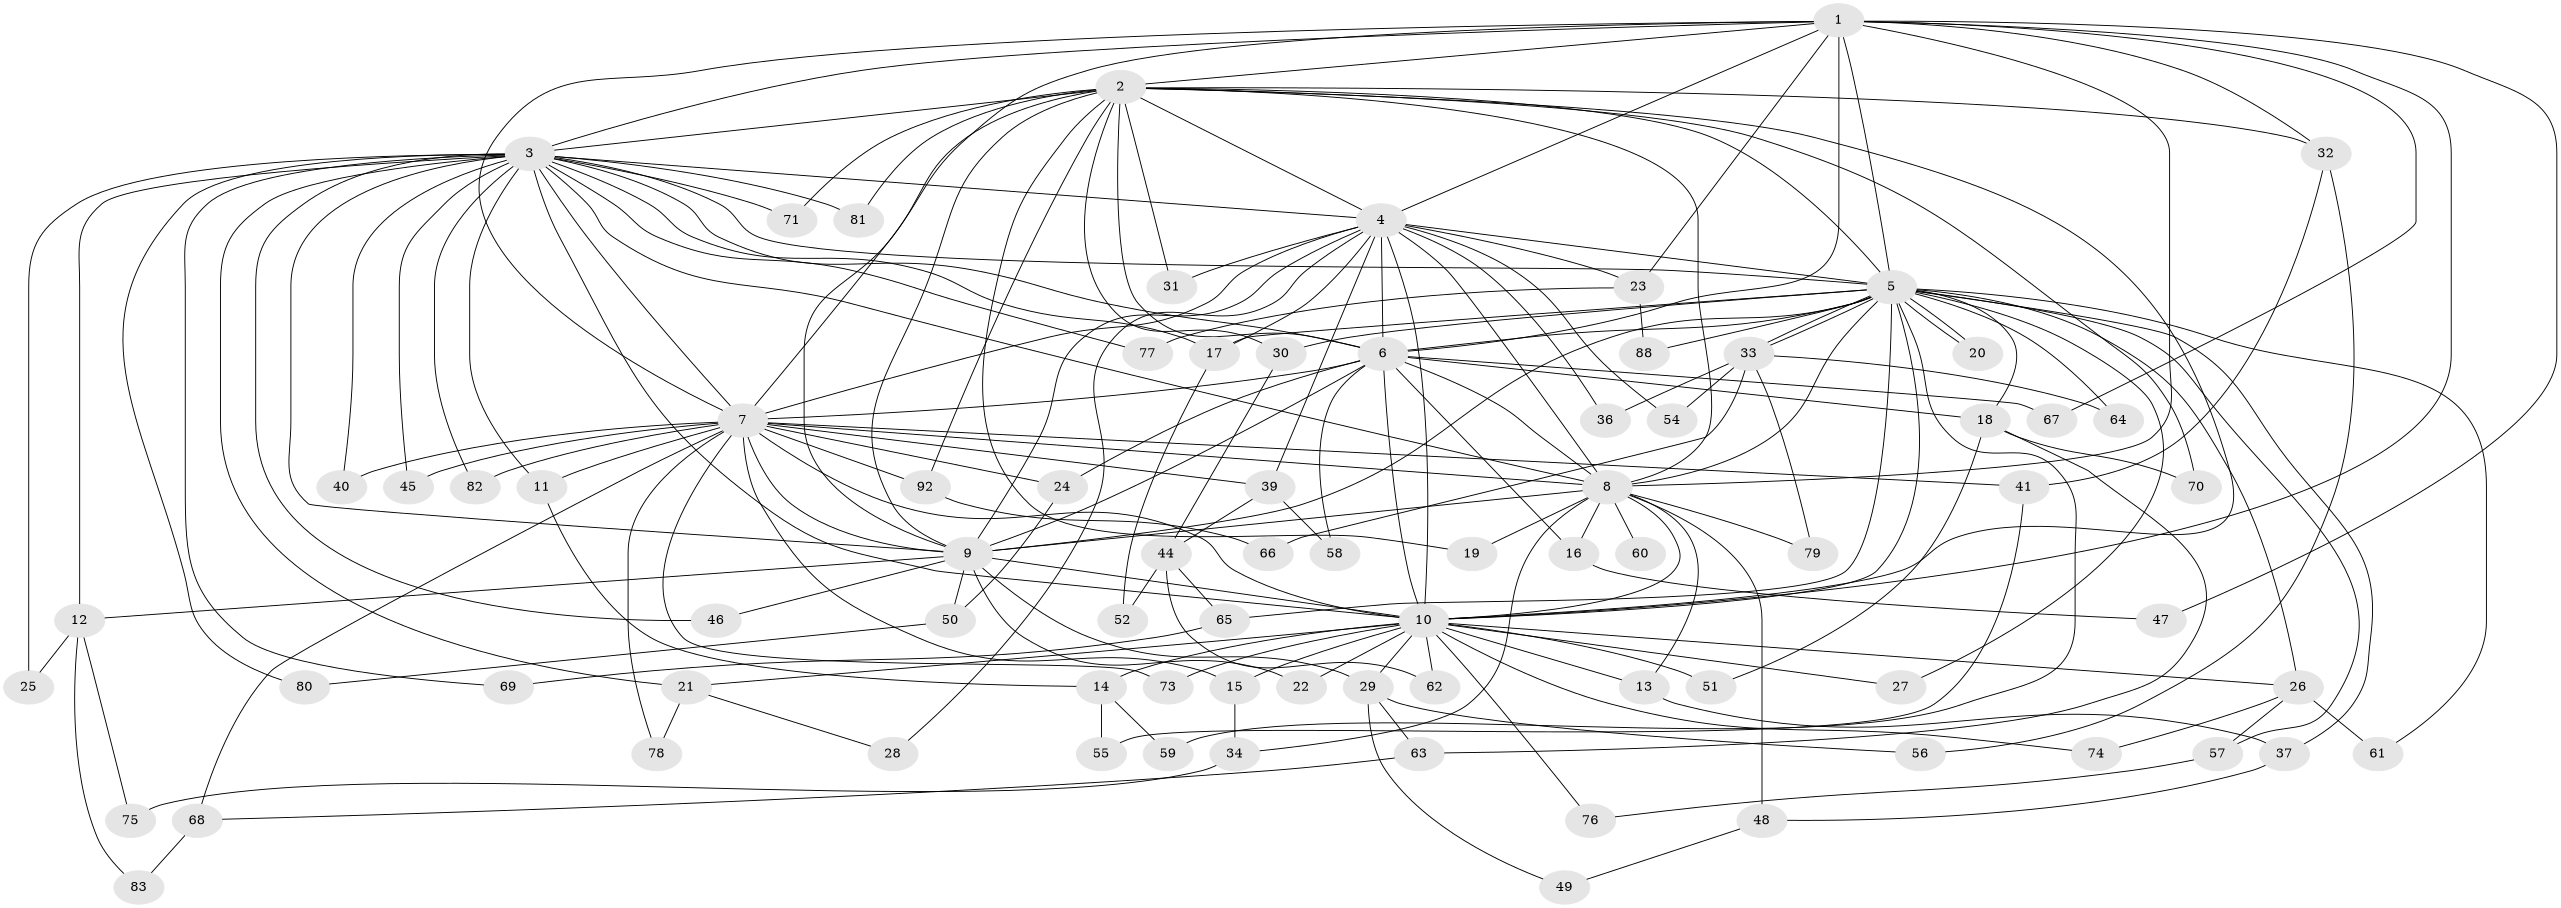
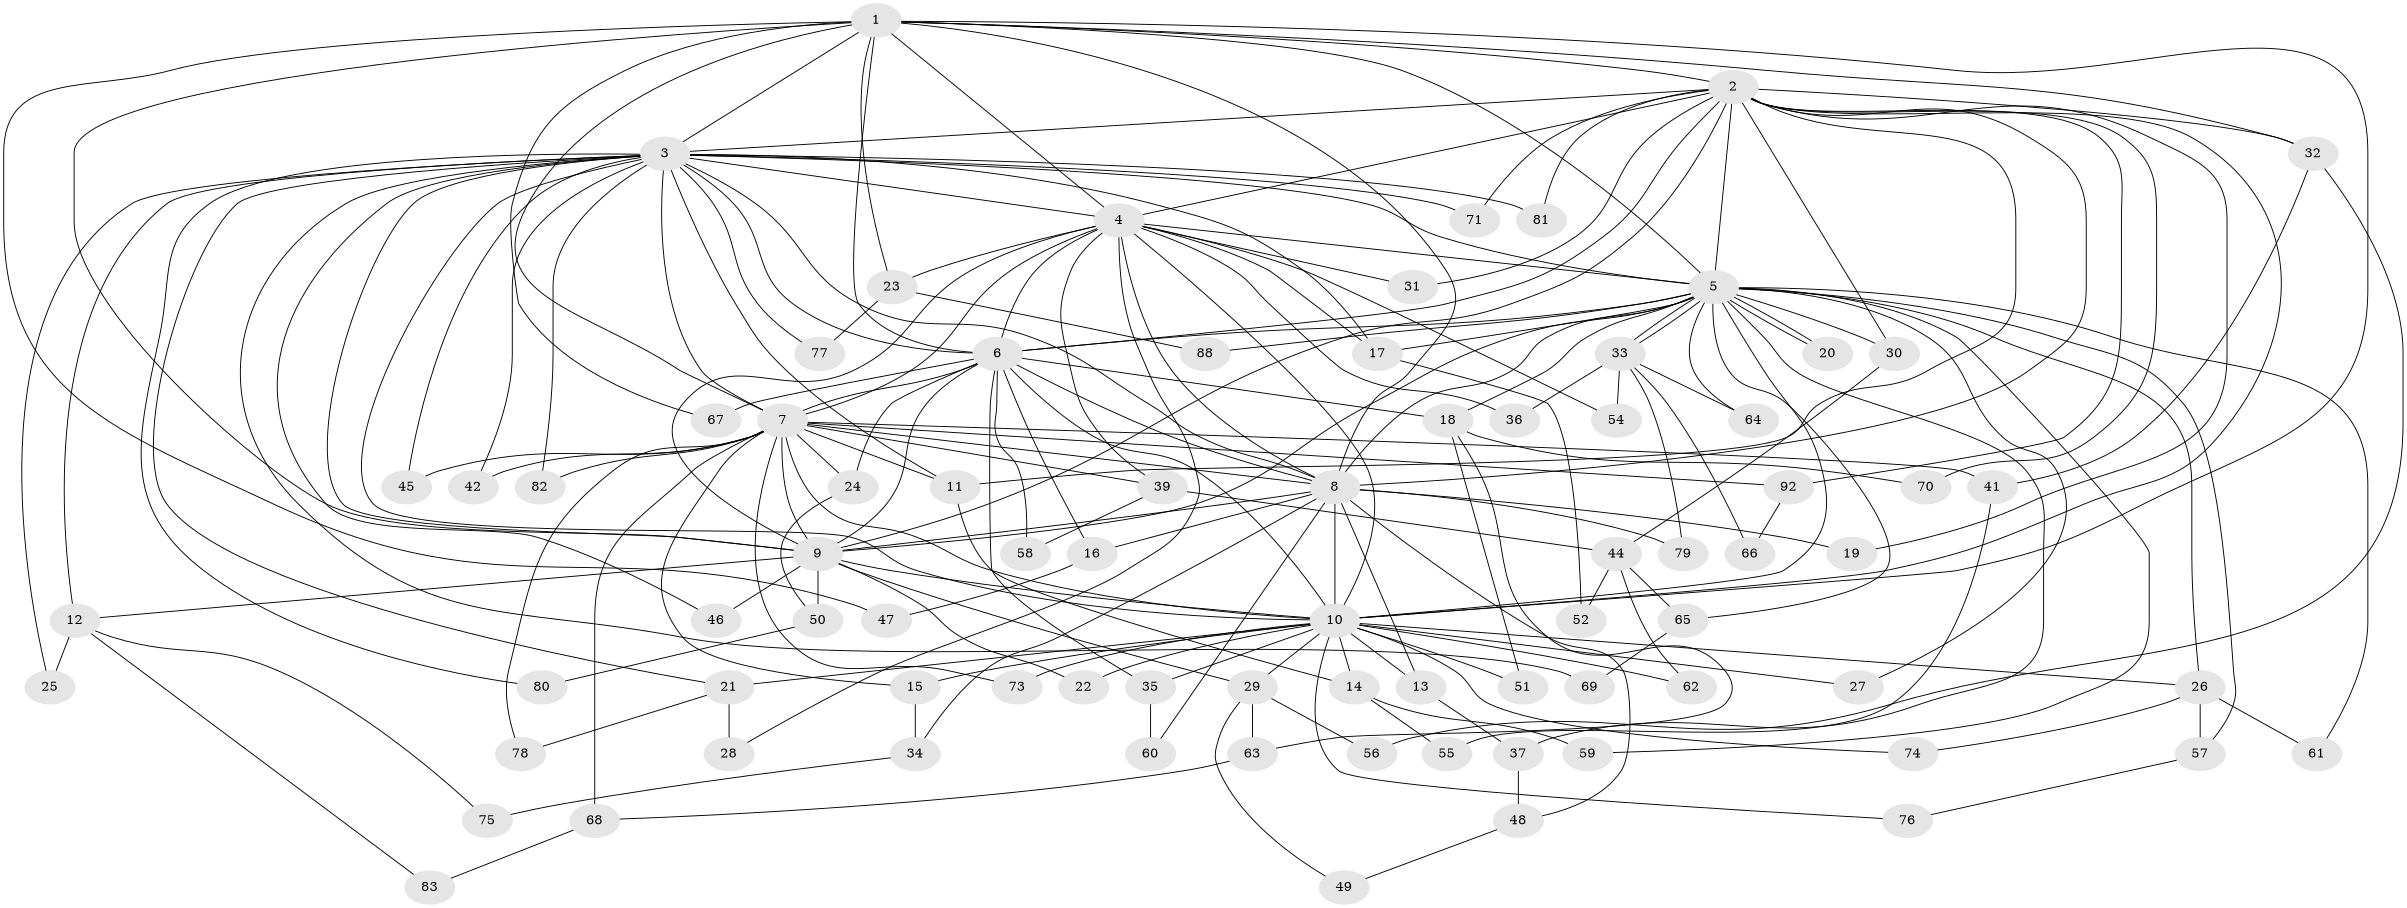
(854, 285) -> (1818, 405)
(342, 487) -> (473, 487)
none -> (1151, 687)
